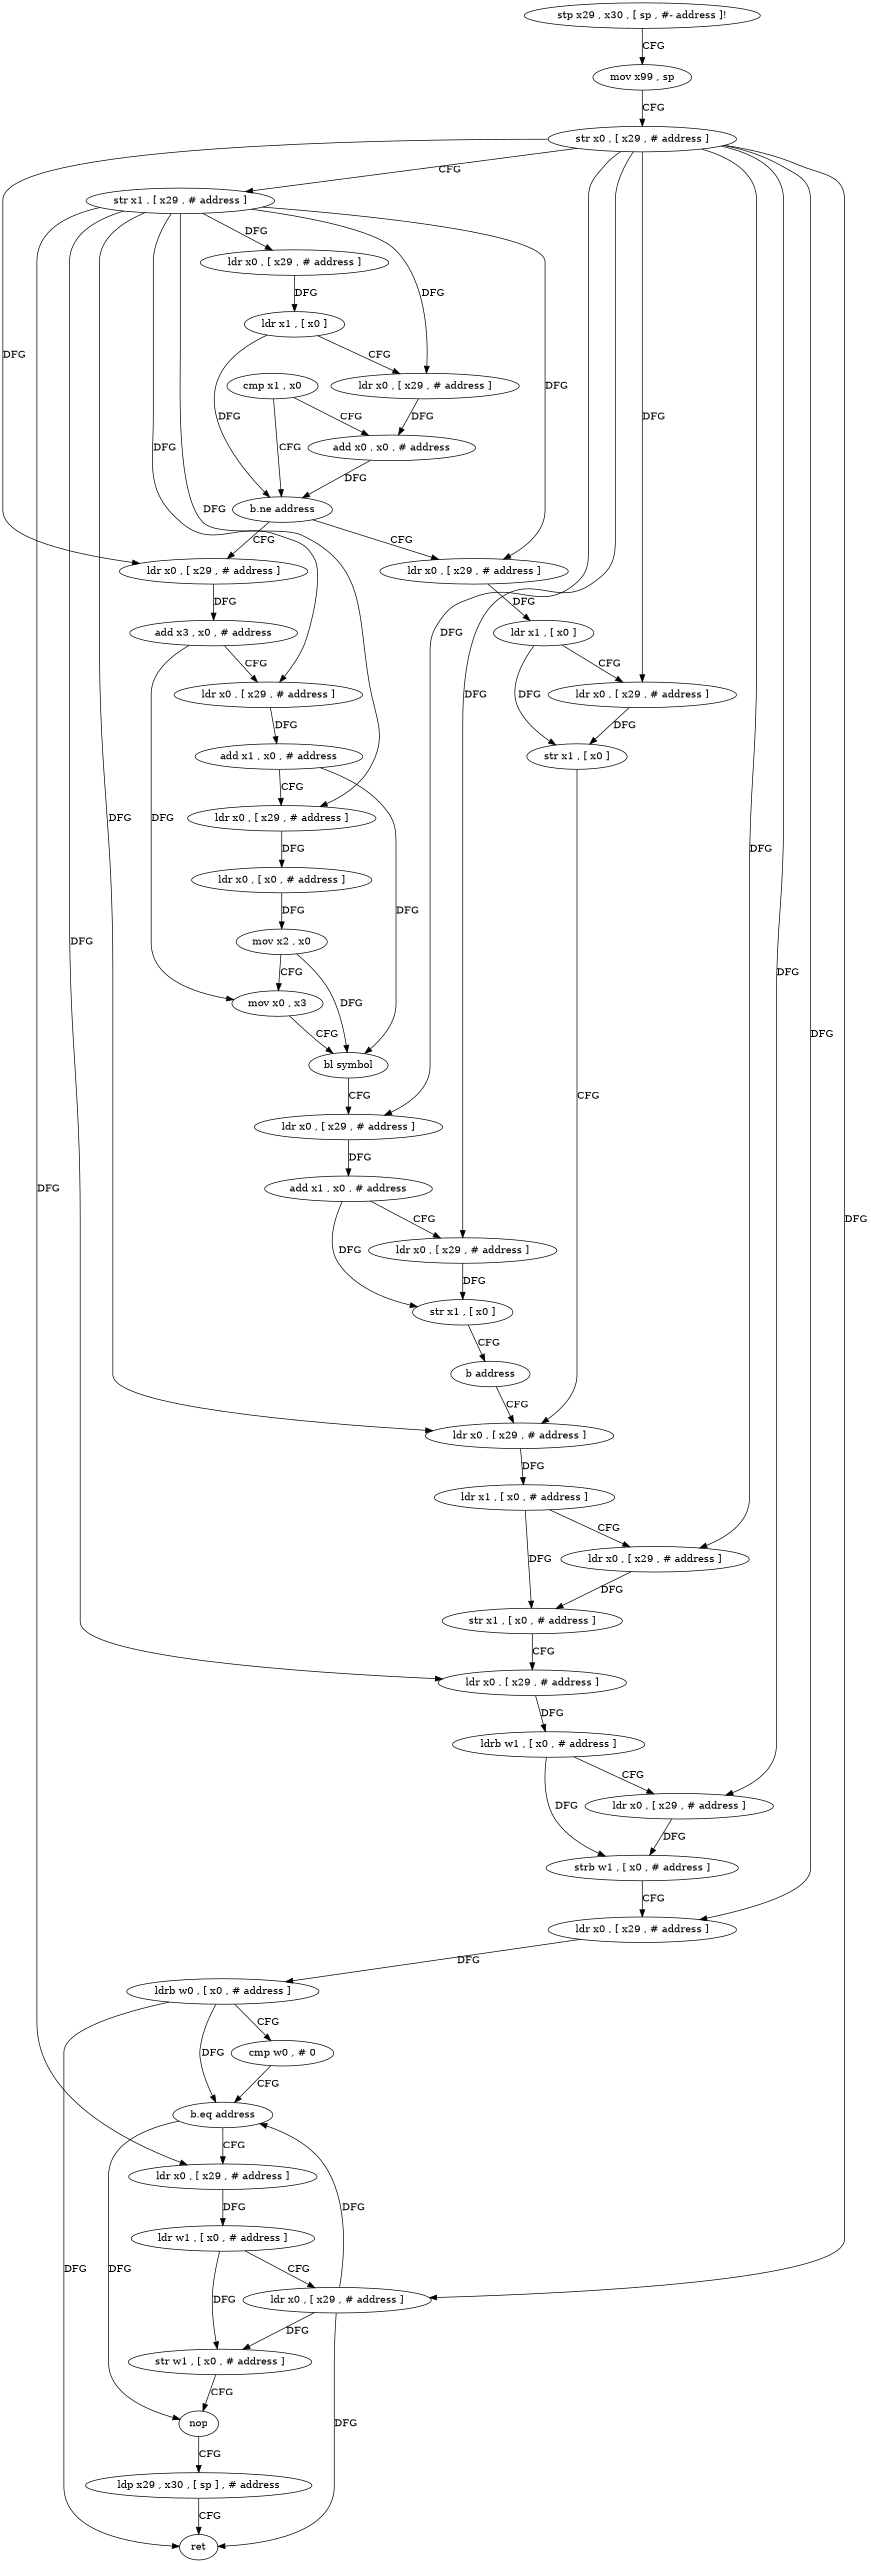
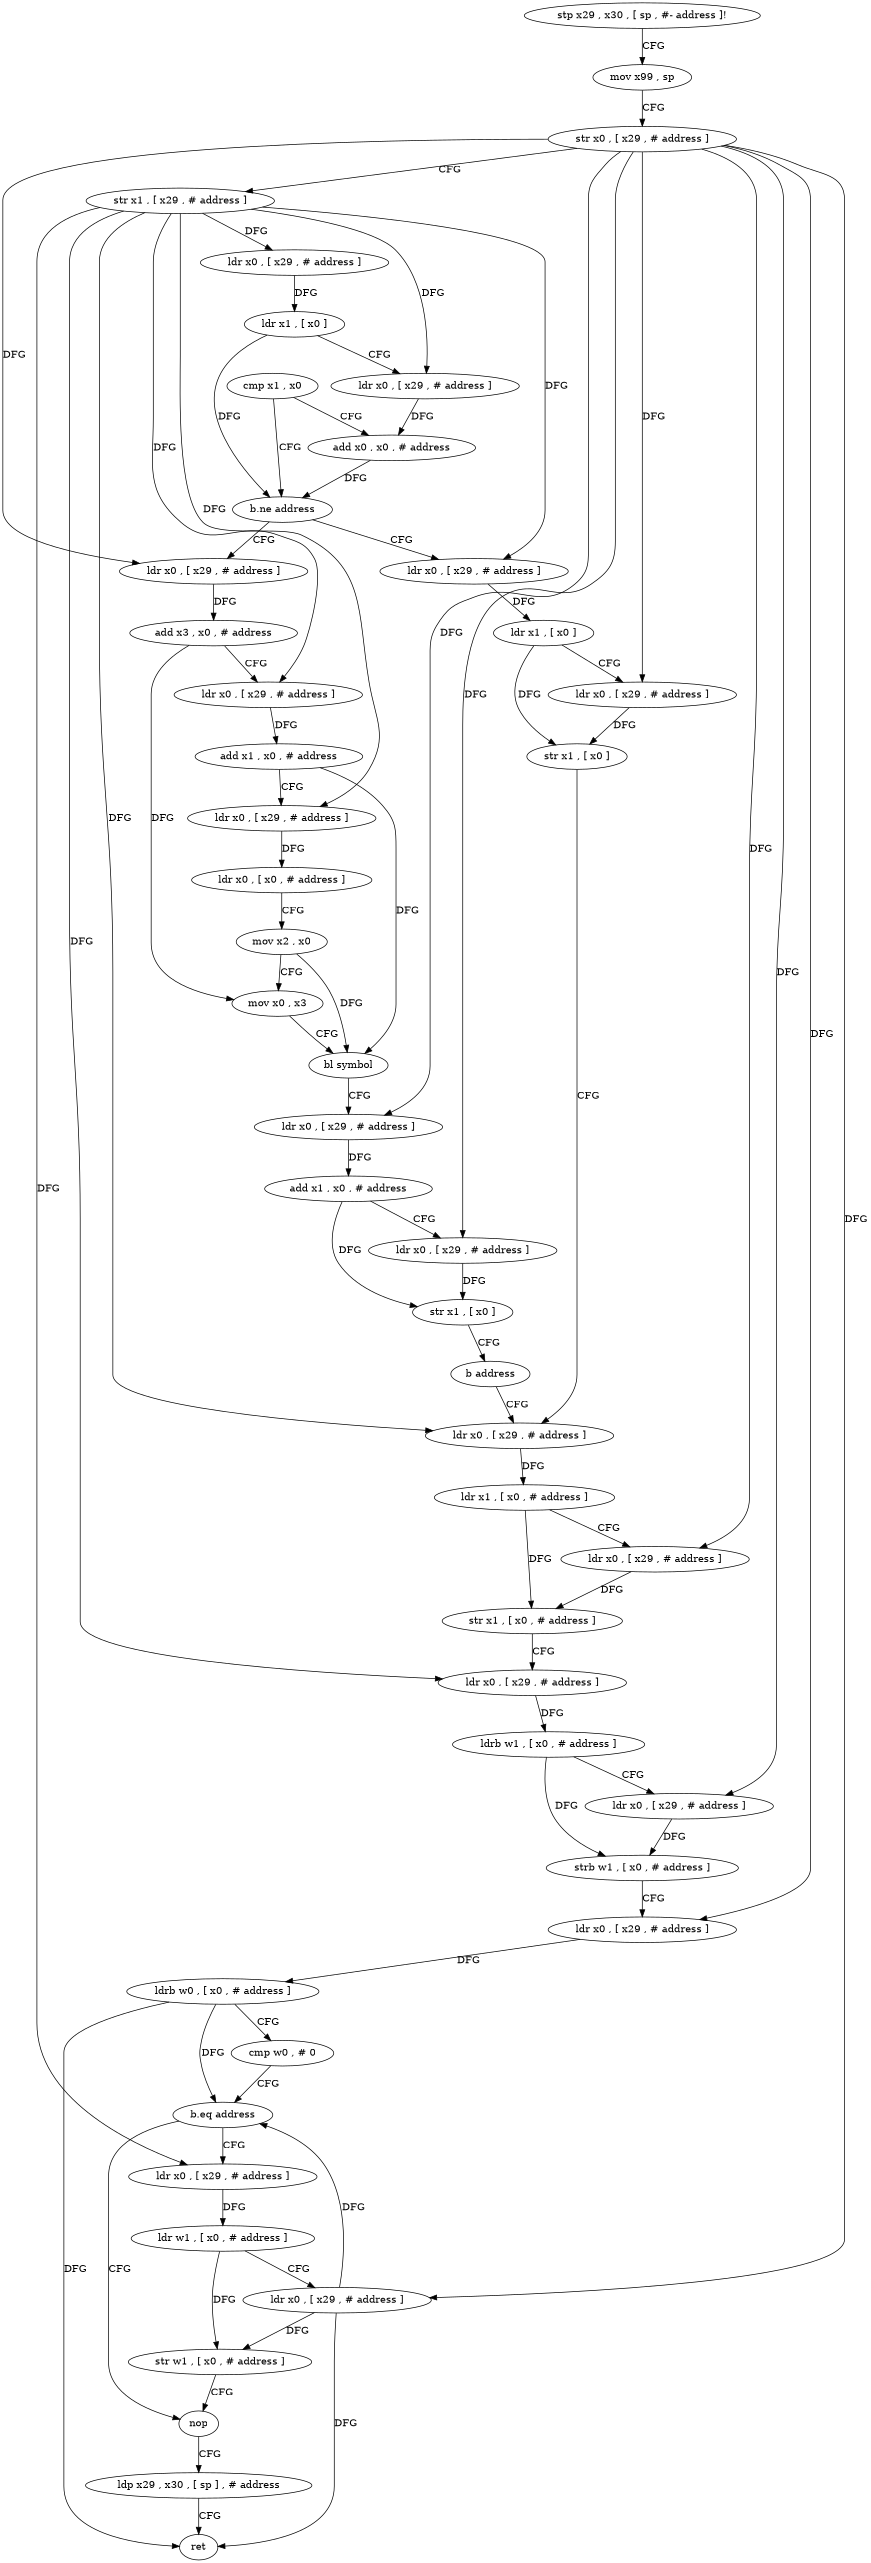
(293, 911) -> (293, 911)
(120, 2269) -> (120, 2269)
